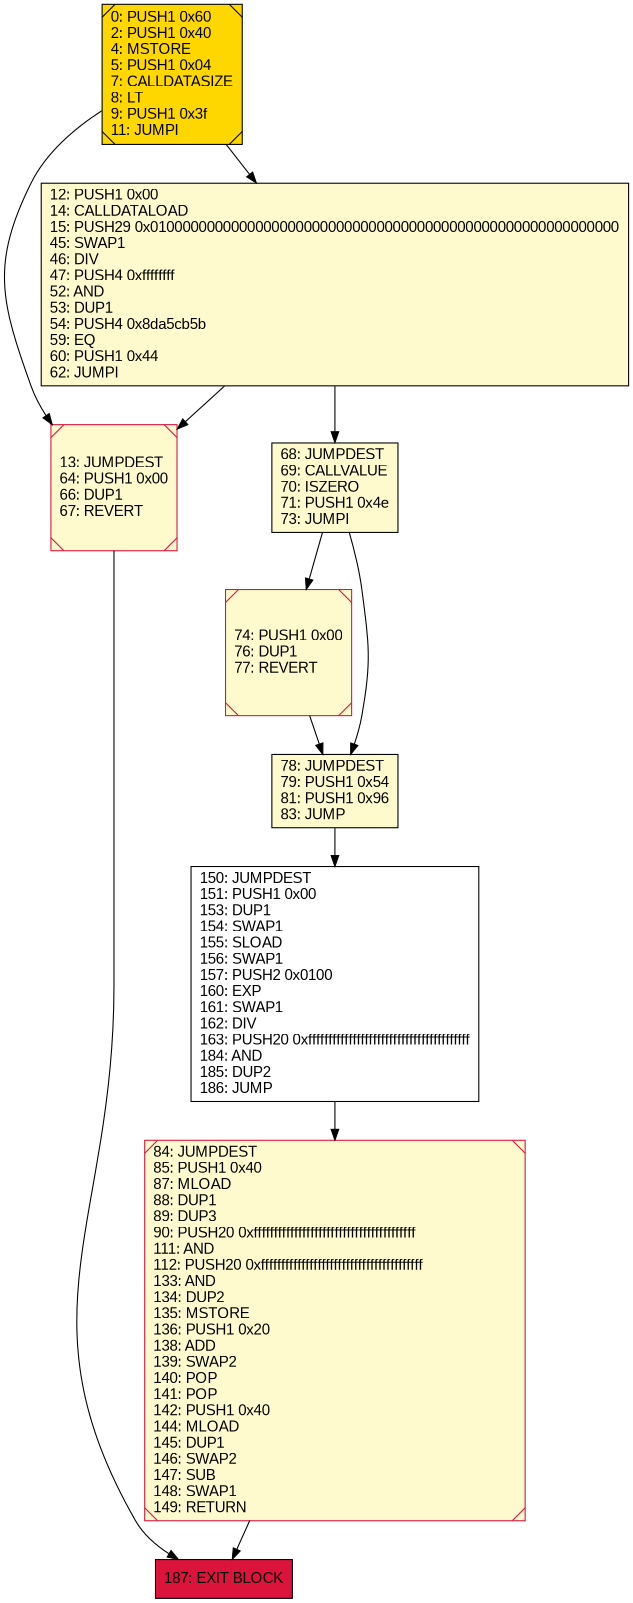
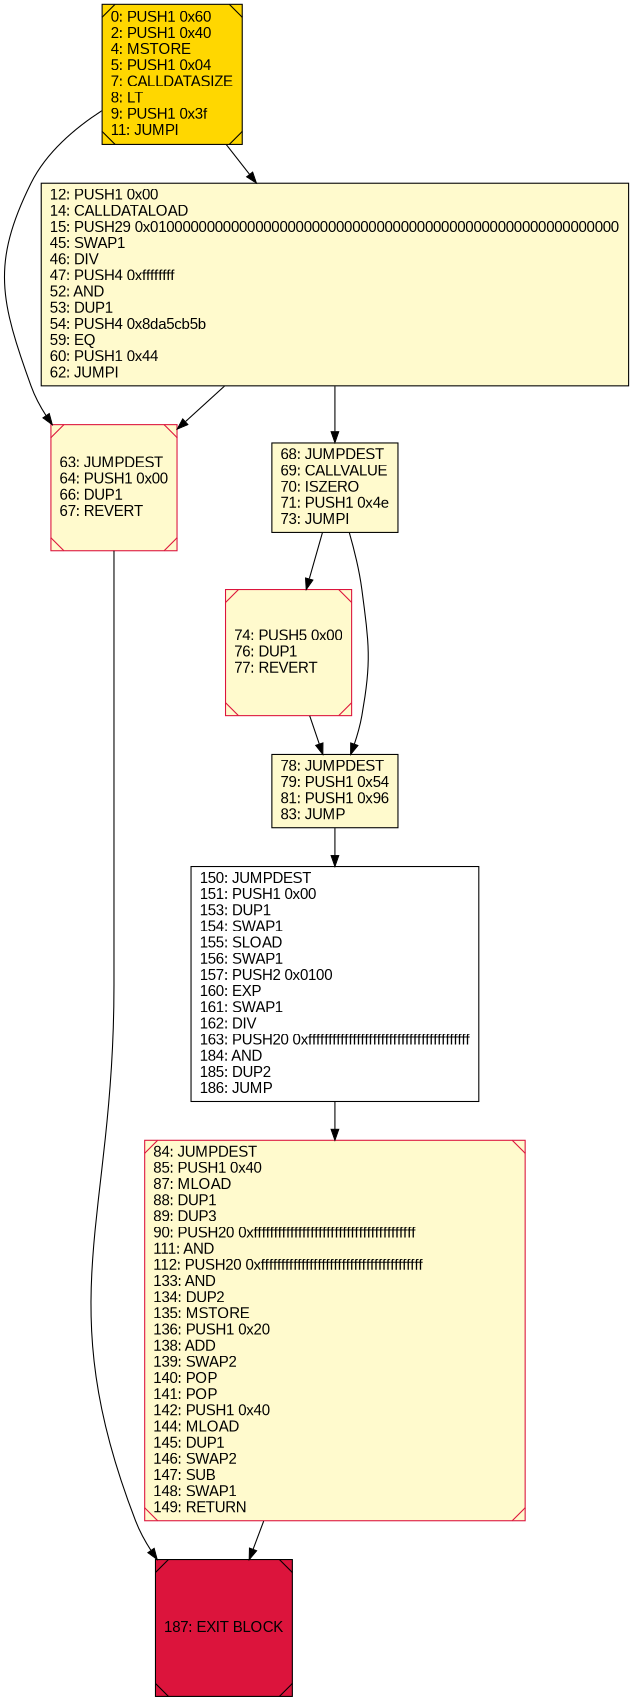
(114, 488) -> (114, 488)
(289, 653) -> (289, 653)
(224, 1579) -> (224, 1628)
